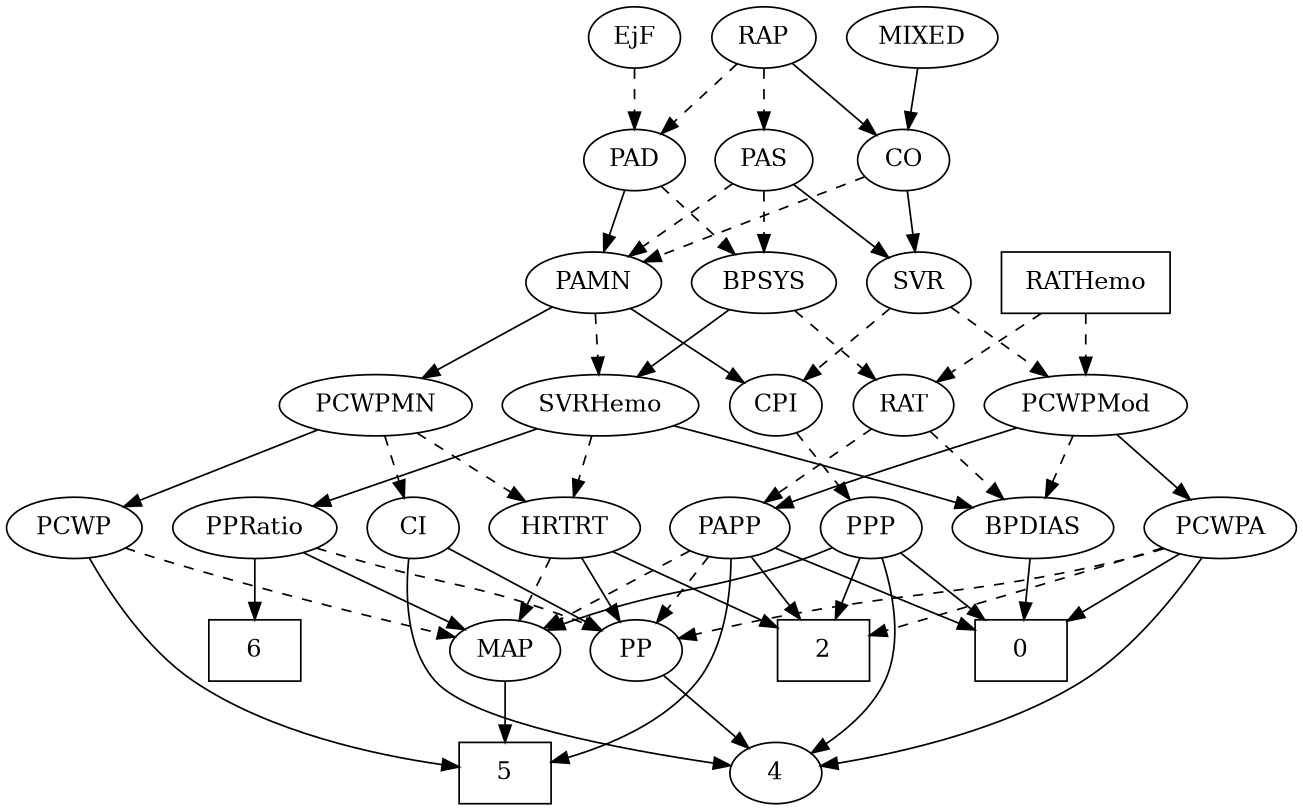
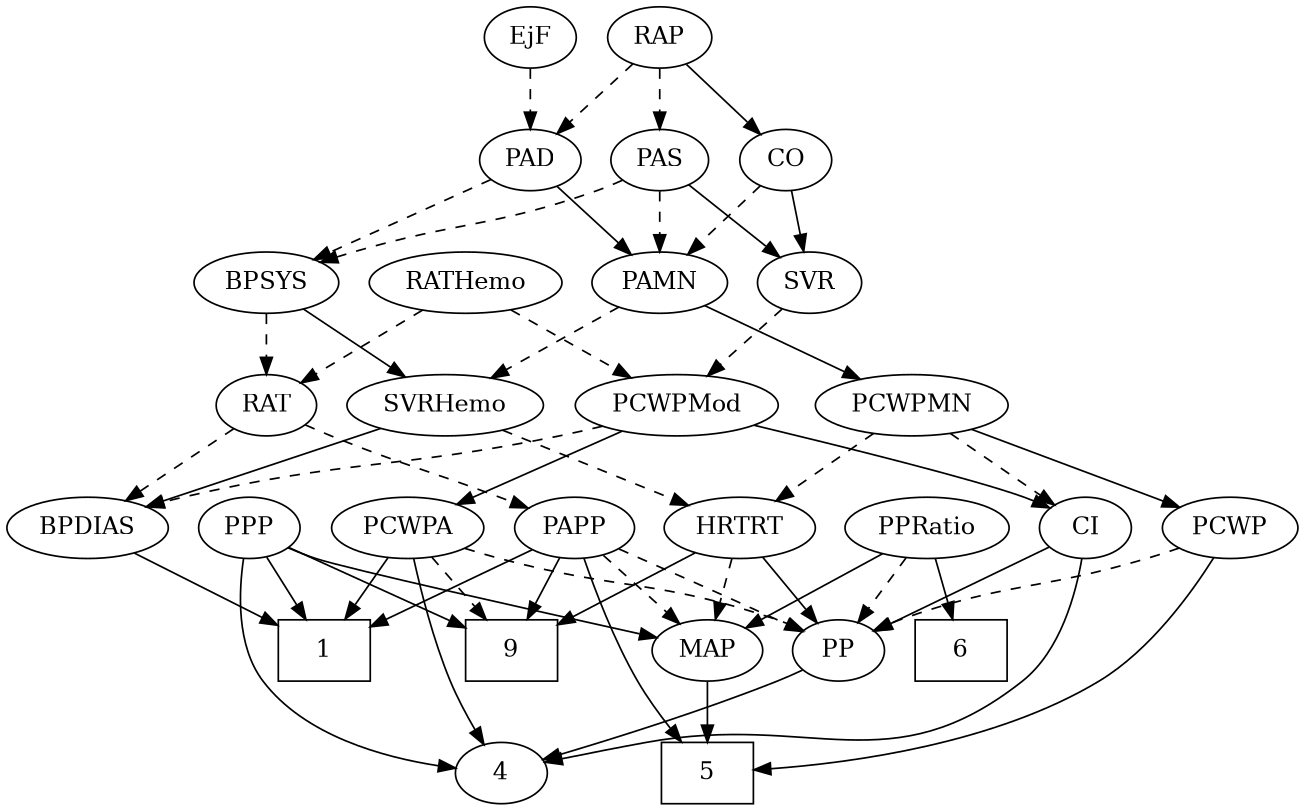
(922, 37) -> none
(1086, 283) -> (466, 283)
(776, 405) -> none
(904, 464) -> (895, 460)
(434, 465) -> none
(281, 593) -> (1034, 585)
(824, 650) -> (512, 650)
(1021, 650) -> (324, 650)
